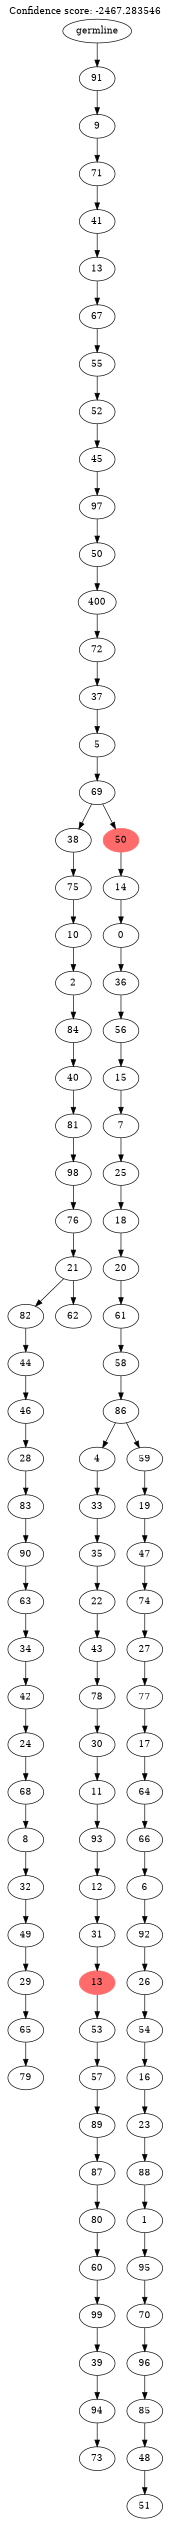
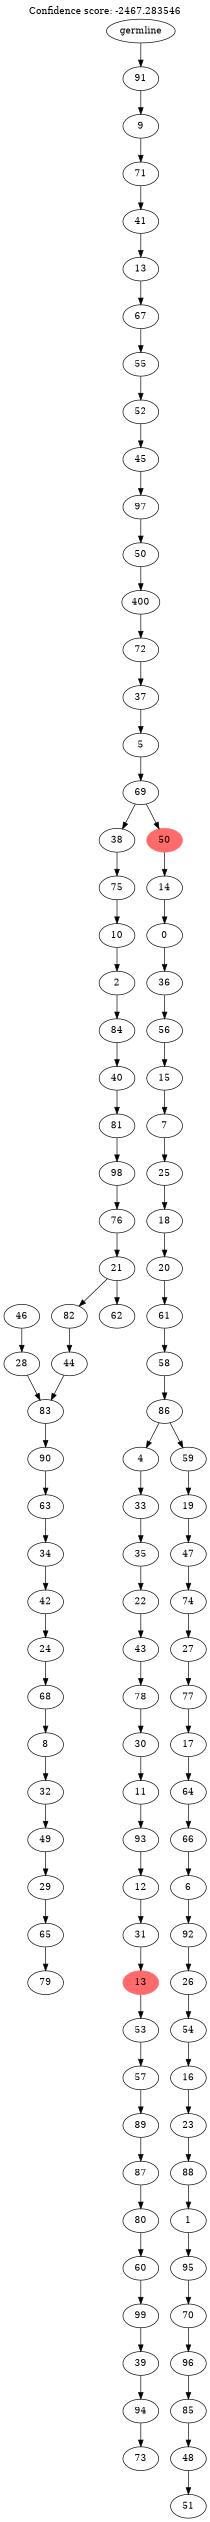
(26, 1384) -> (59, 1385)
